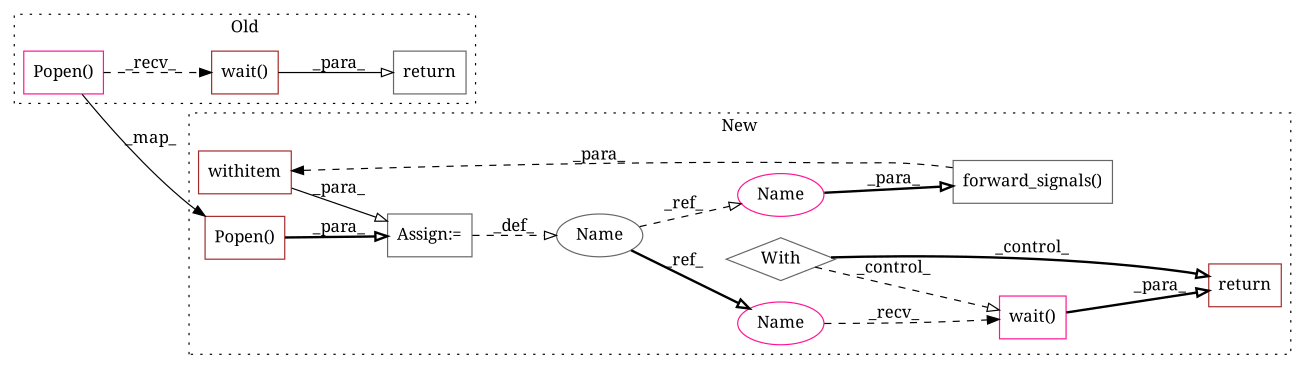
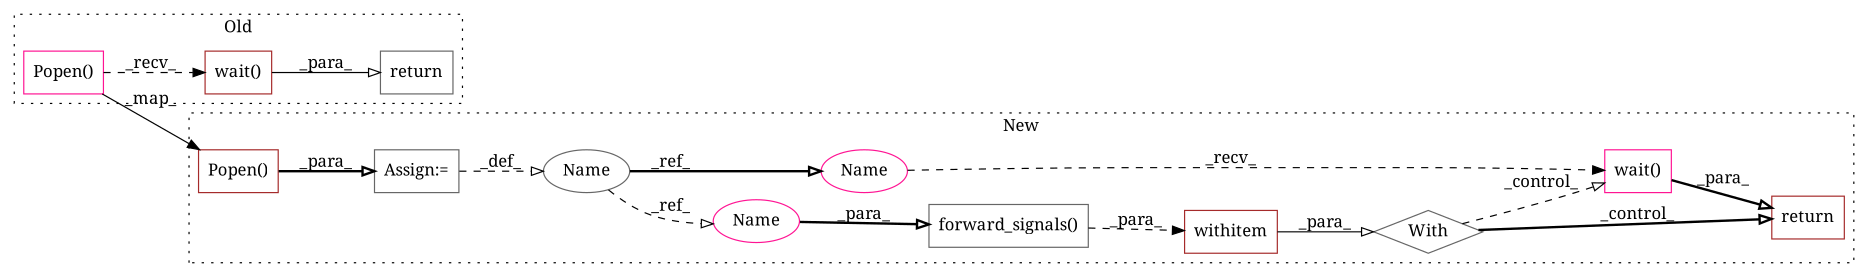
(334, 203) -> (1319, 232)
